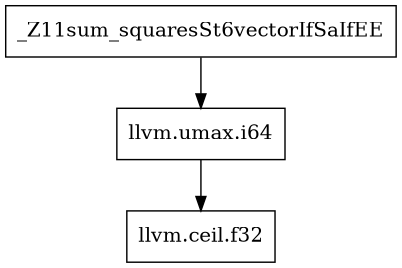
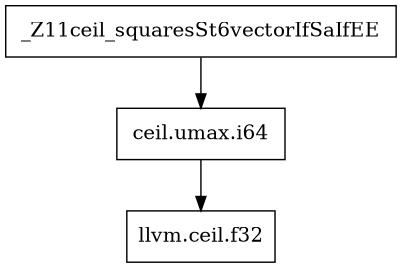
(201, 31) -> (201, 31)
(201, 134) -> (201, 134)
